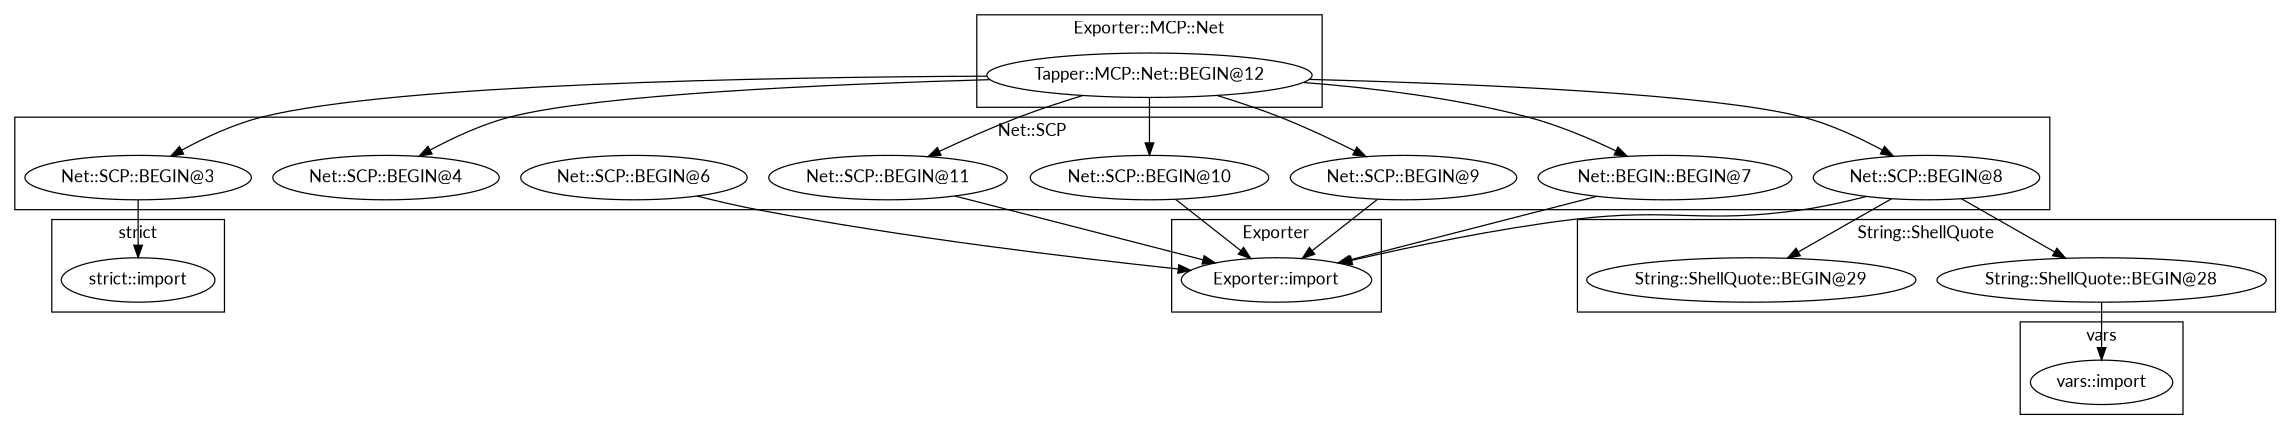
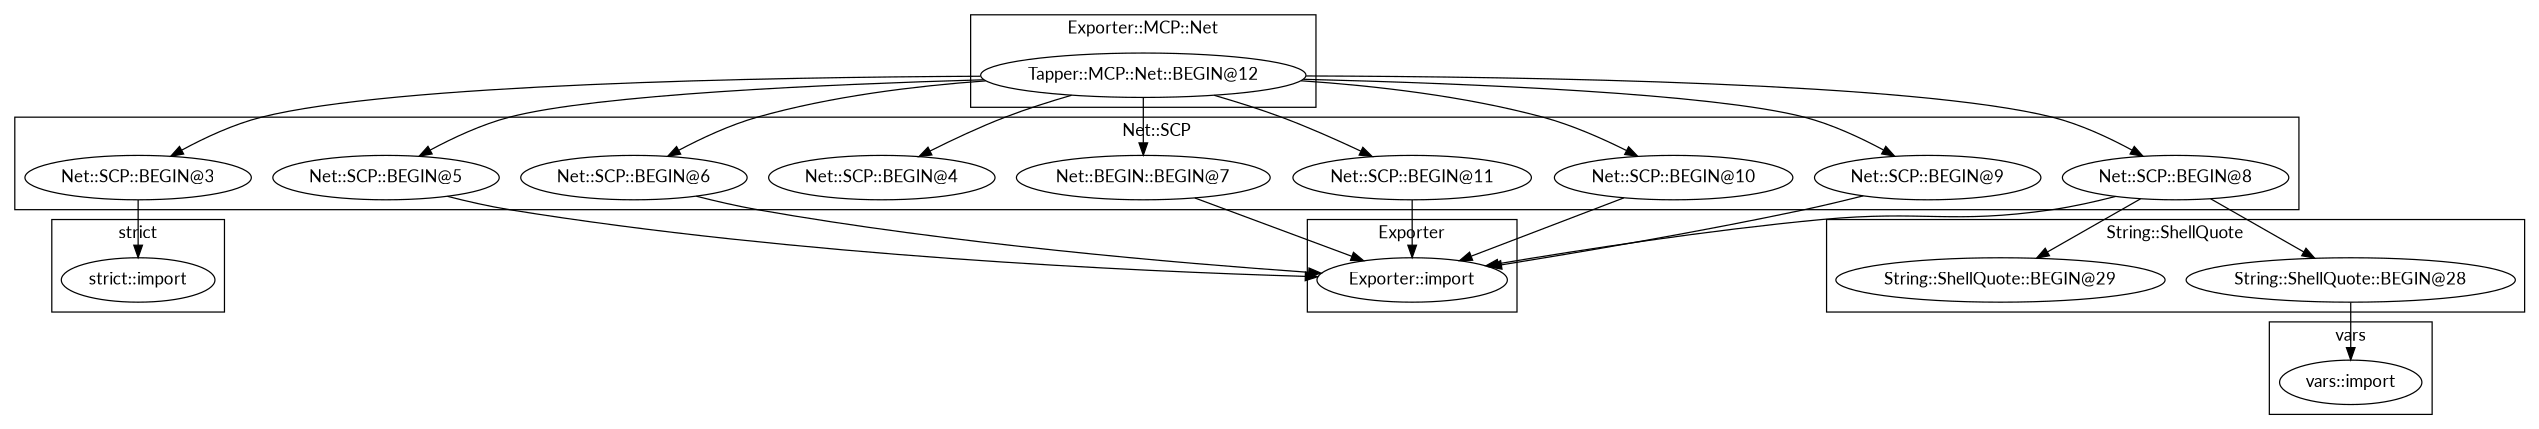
none -> (828, 101)
none -> (386, 178)
